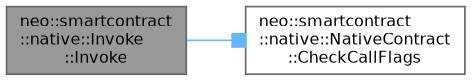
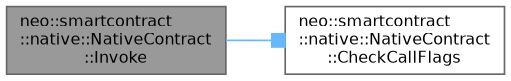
(96, 40) -> (116, 40)
